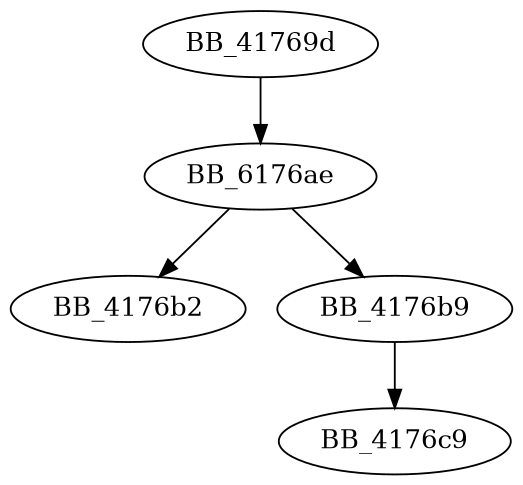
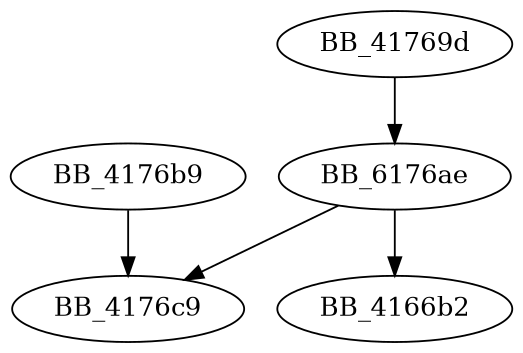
(321, 236) -> (270, 239)
(128, 309) -> (395, 309)
